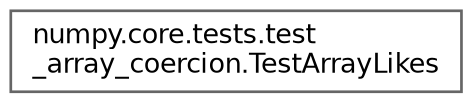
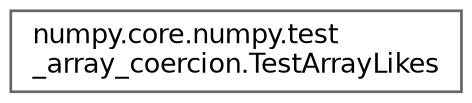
(236, 51) -> (236, 51)
